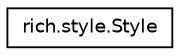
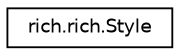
(90, 28) -> (90, 28)
